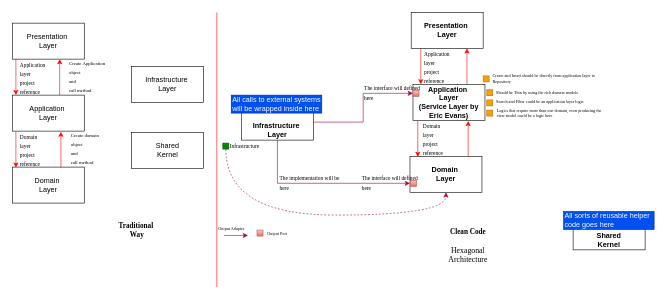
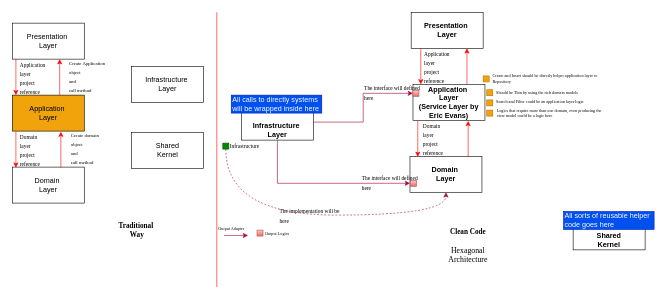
(549, 79) -> (549, 79)
(277, 104) -> (277, 104)
(48, 113) -> (48, 113)
(312, 178) -> (312, 211)
(278, 234) -> (278, 234)
